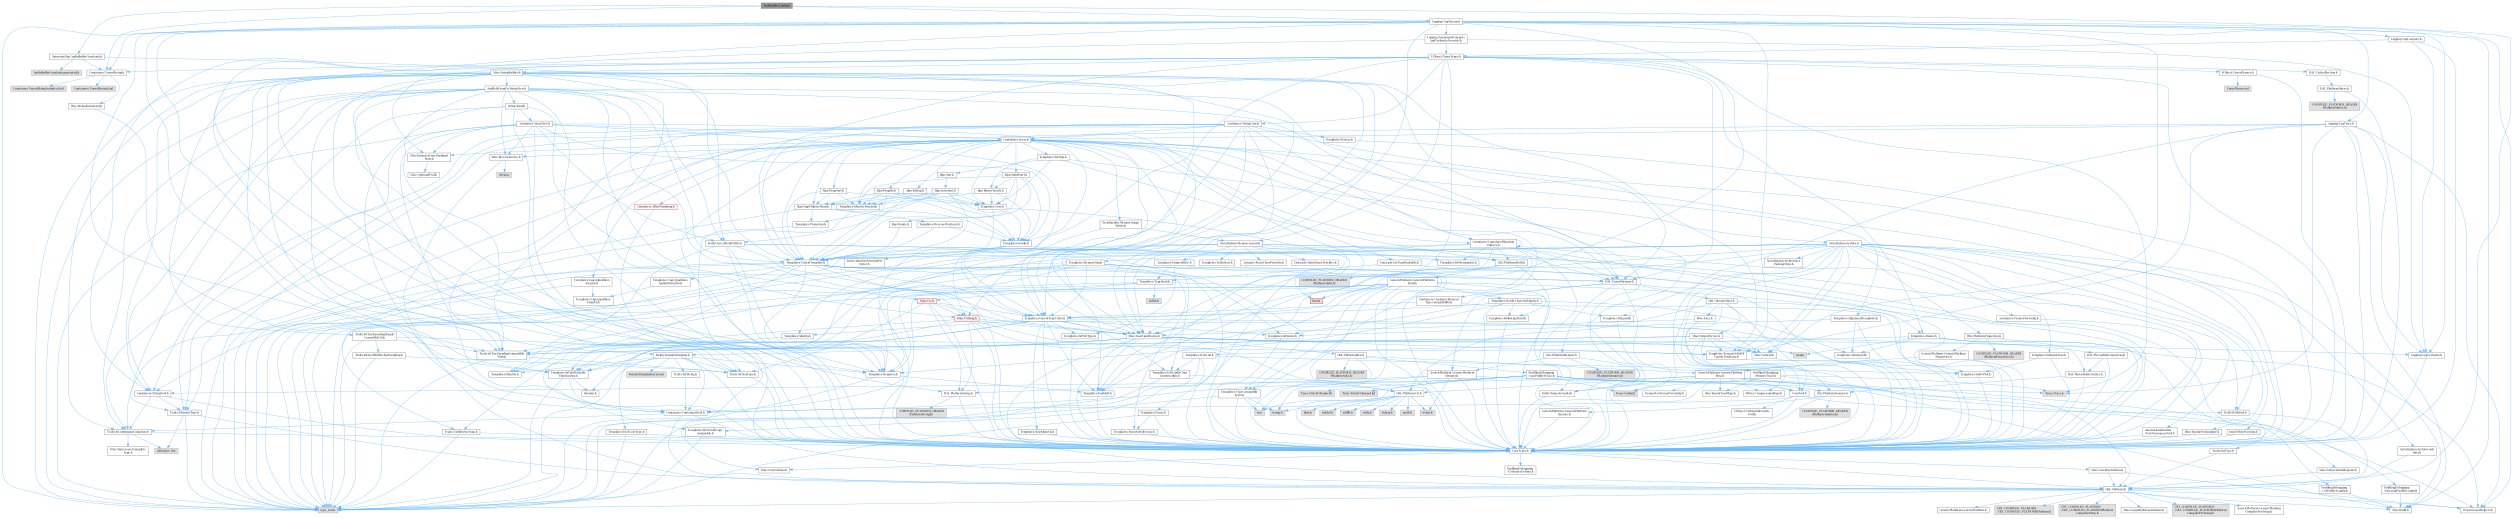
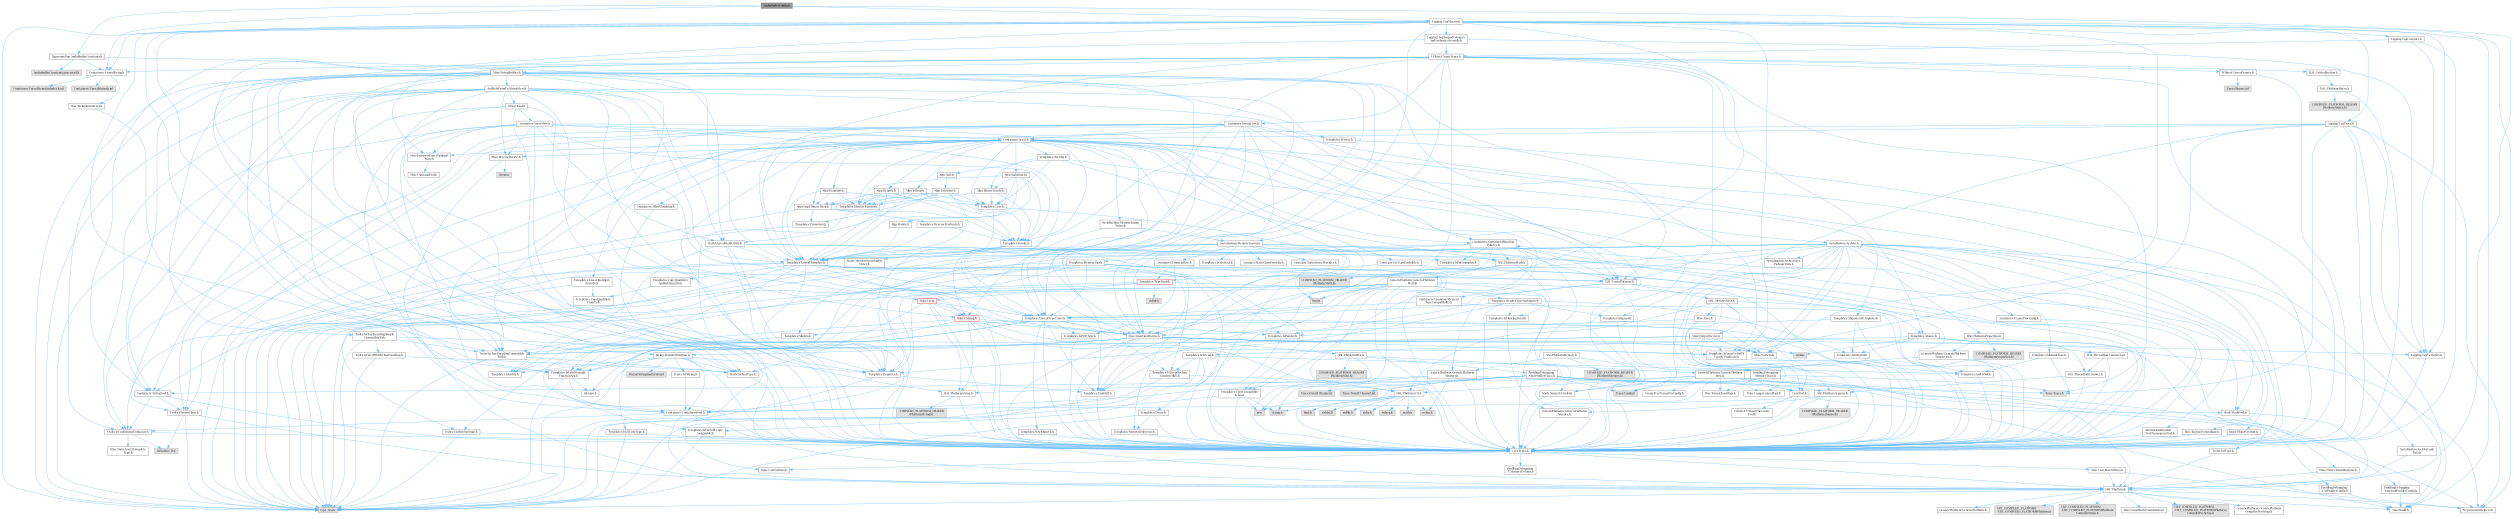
(942, 200) -> none
(656, 207) -> (656, 207)
(1155, 282) -> (1155, 282)
(1316, 301) -> (1316, 301)
(1583, 309) -> none
(1496, 386) -> (1512, 368)
(1764, 394) -> (1764, 394)
